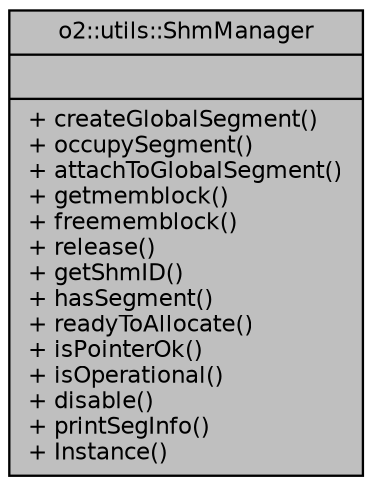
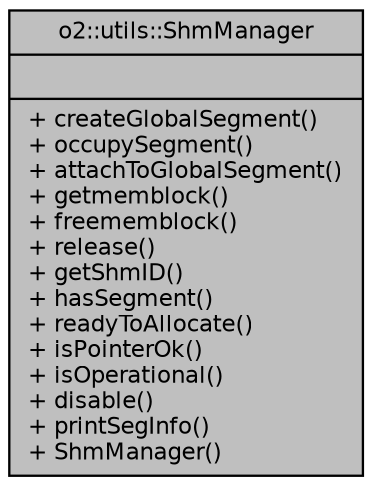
(99, 452) -> (126, 452)
